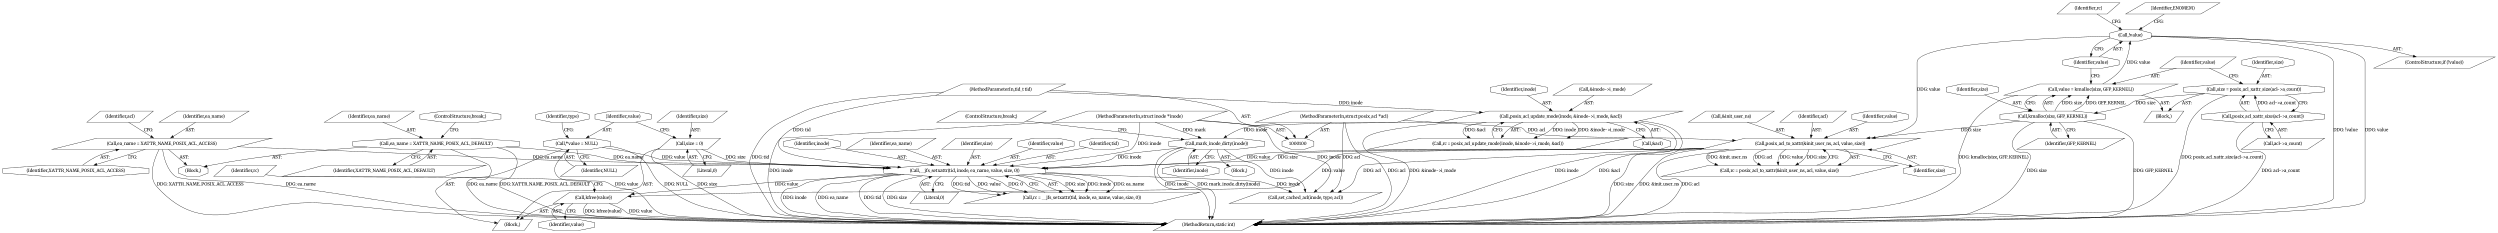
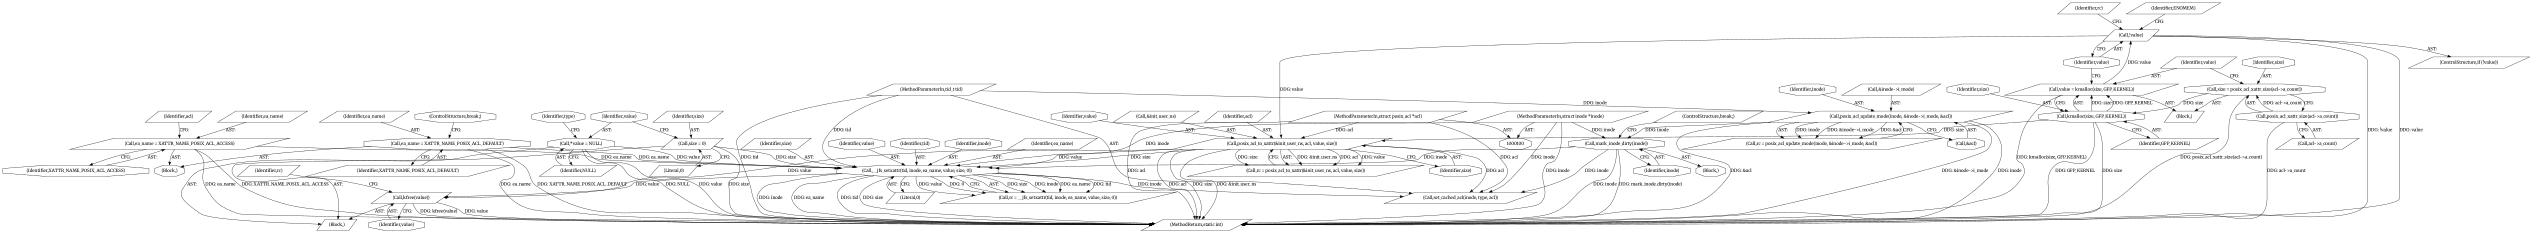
(2130, 35) -> (2131, 35)
(1184, 100) -> (1166, 181)
(1194, 130) -> (1603, 130)
